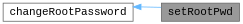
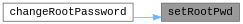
(151, 7) -> (143, 17)
